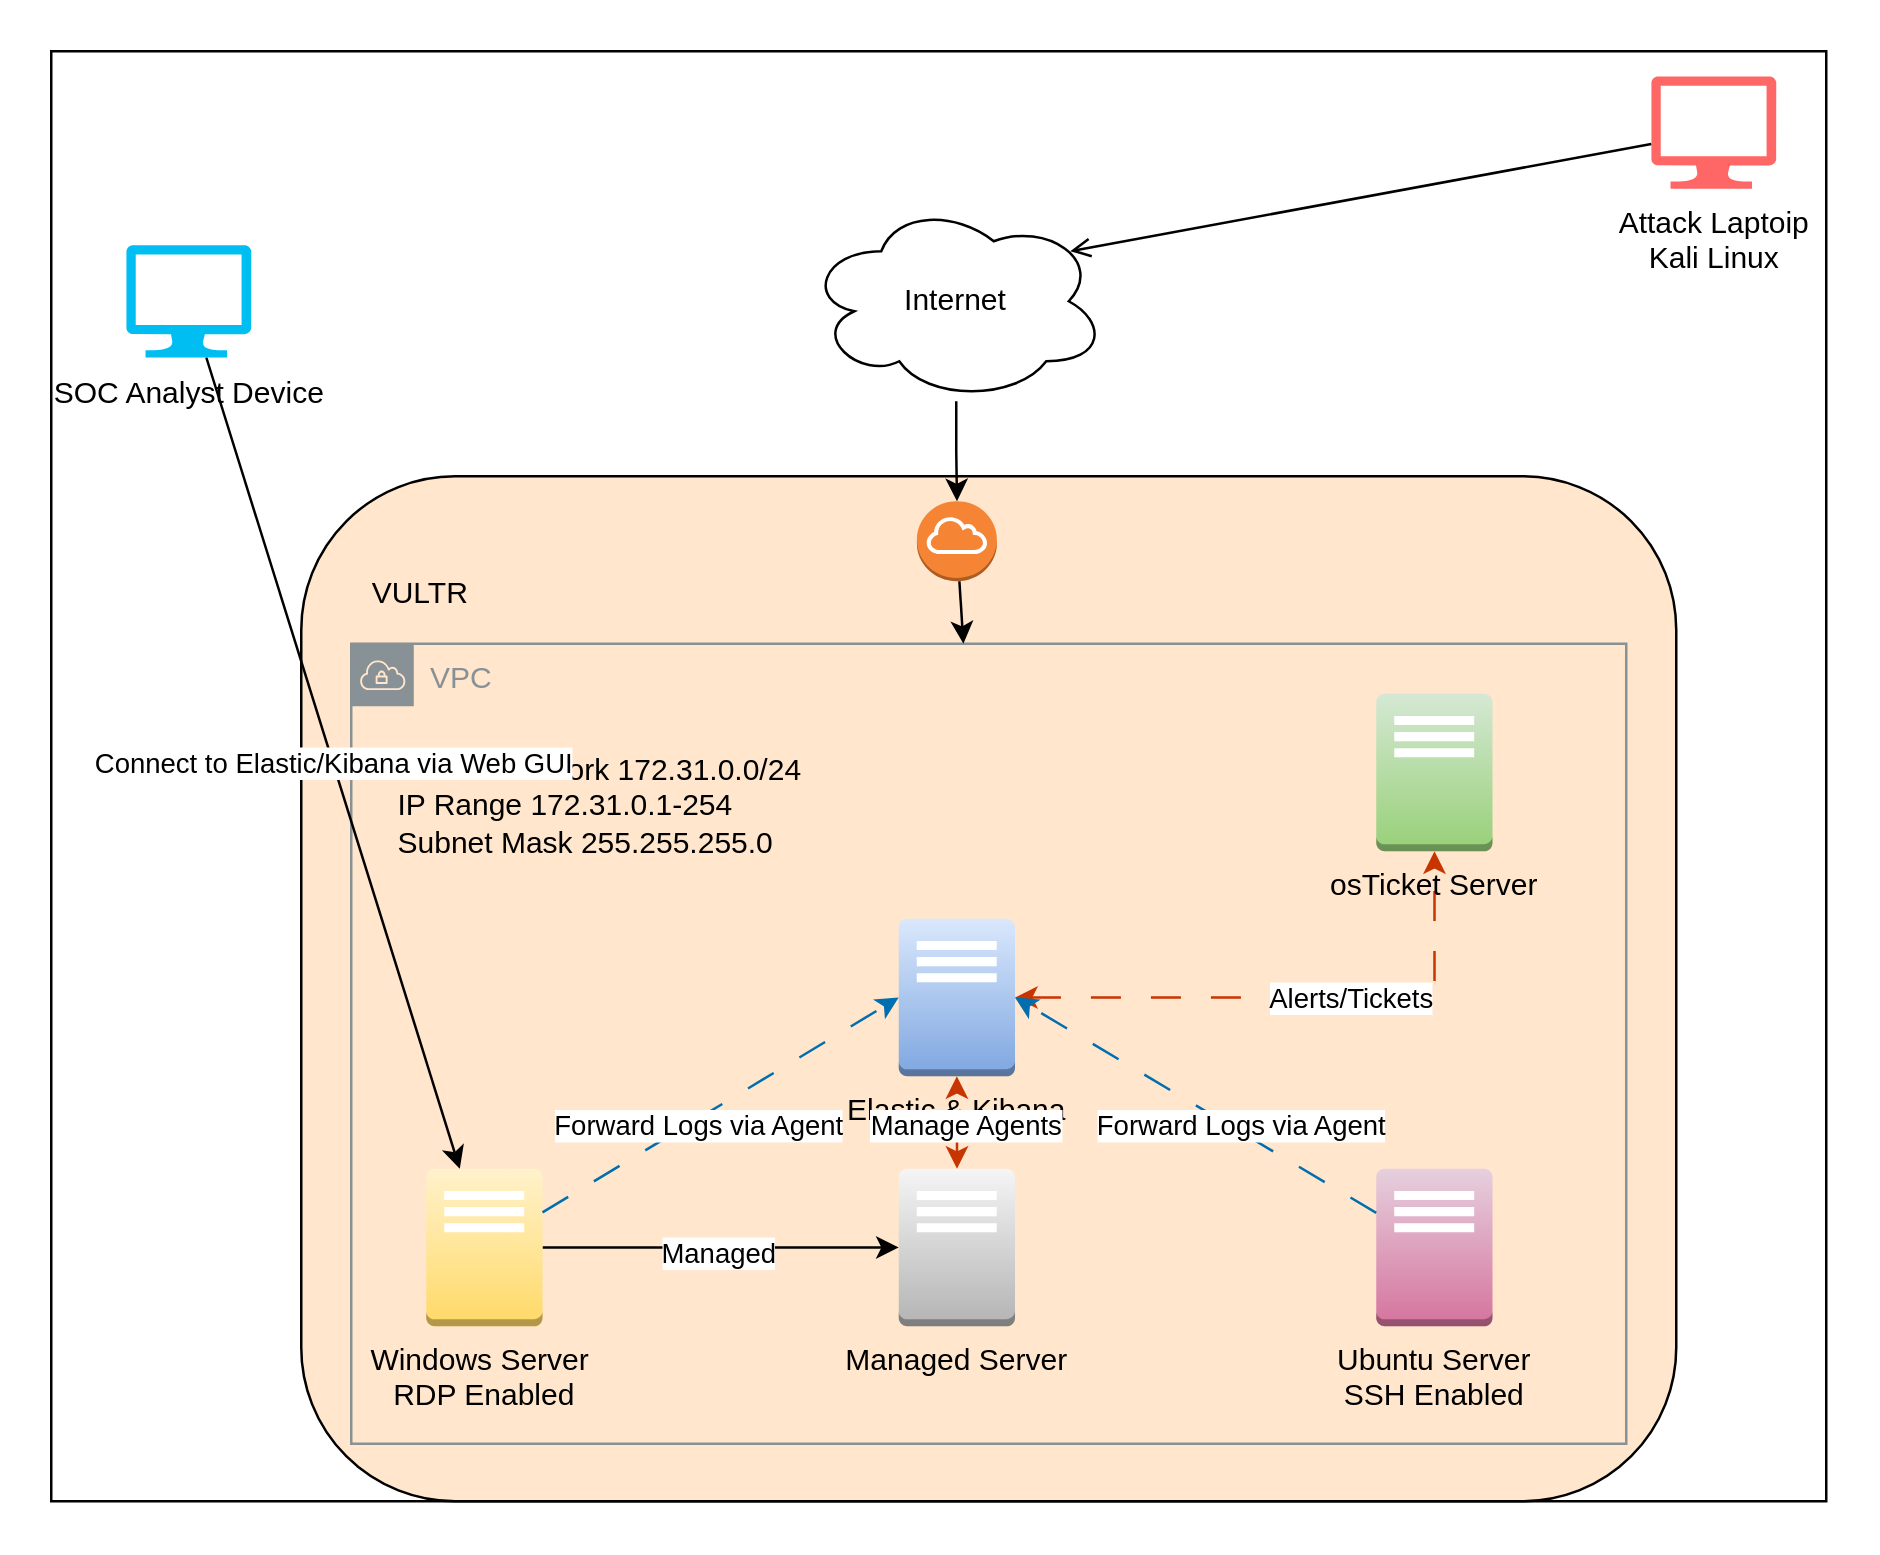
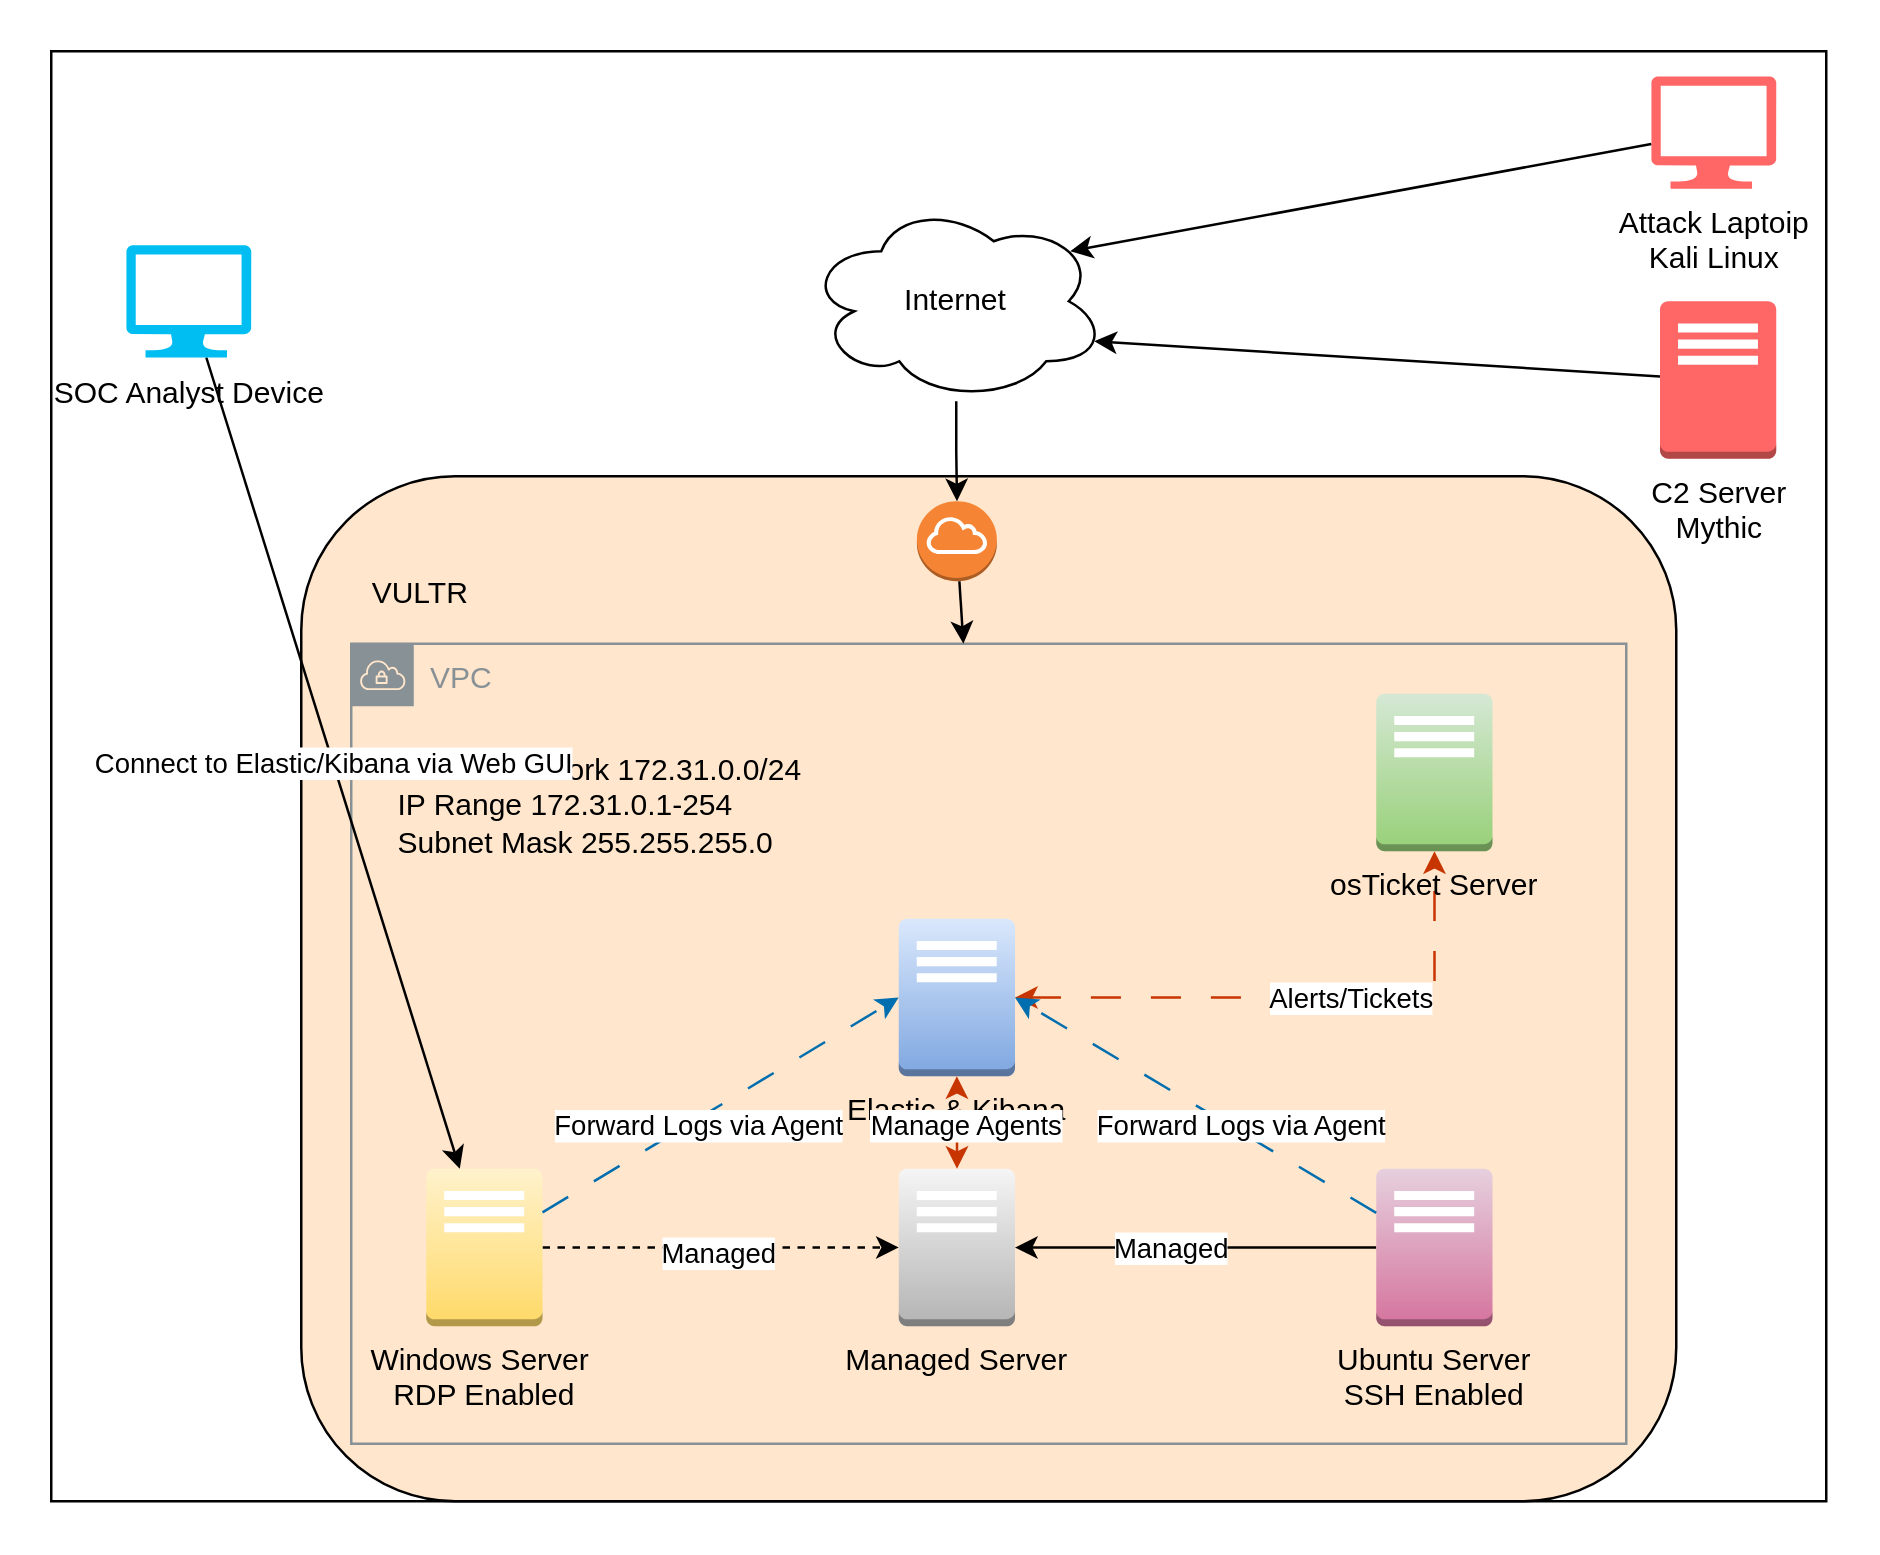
(1084, 249) -> (1088, 248)
none -> (1385, 359)
none -> (1718, 380)
(603, 1248) -> (603, 1248)
none -> (1204, 1248)
